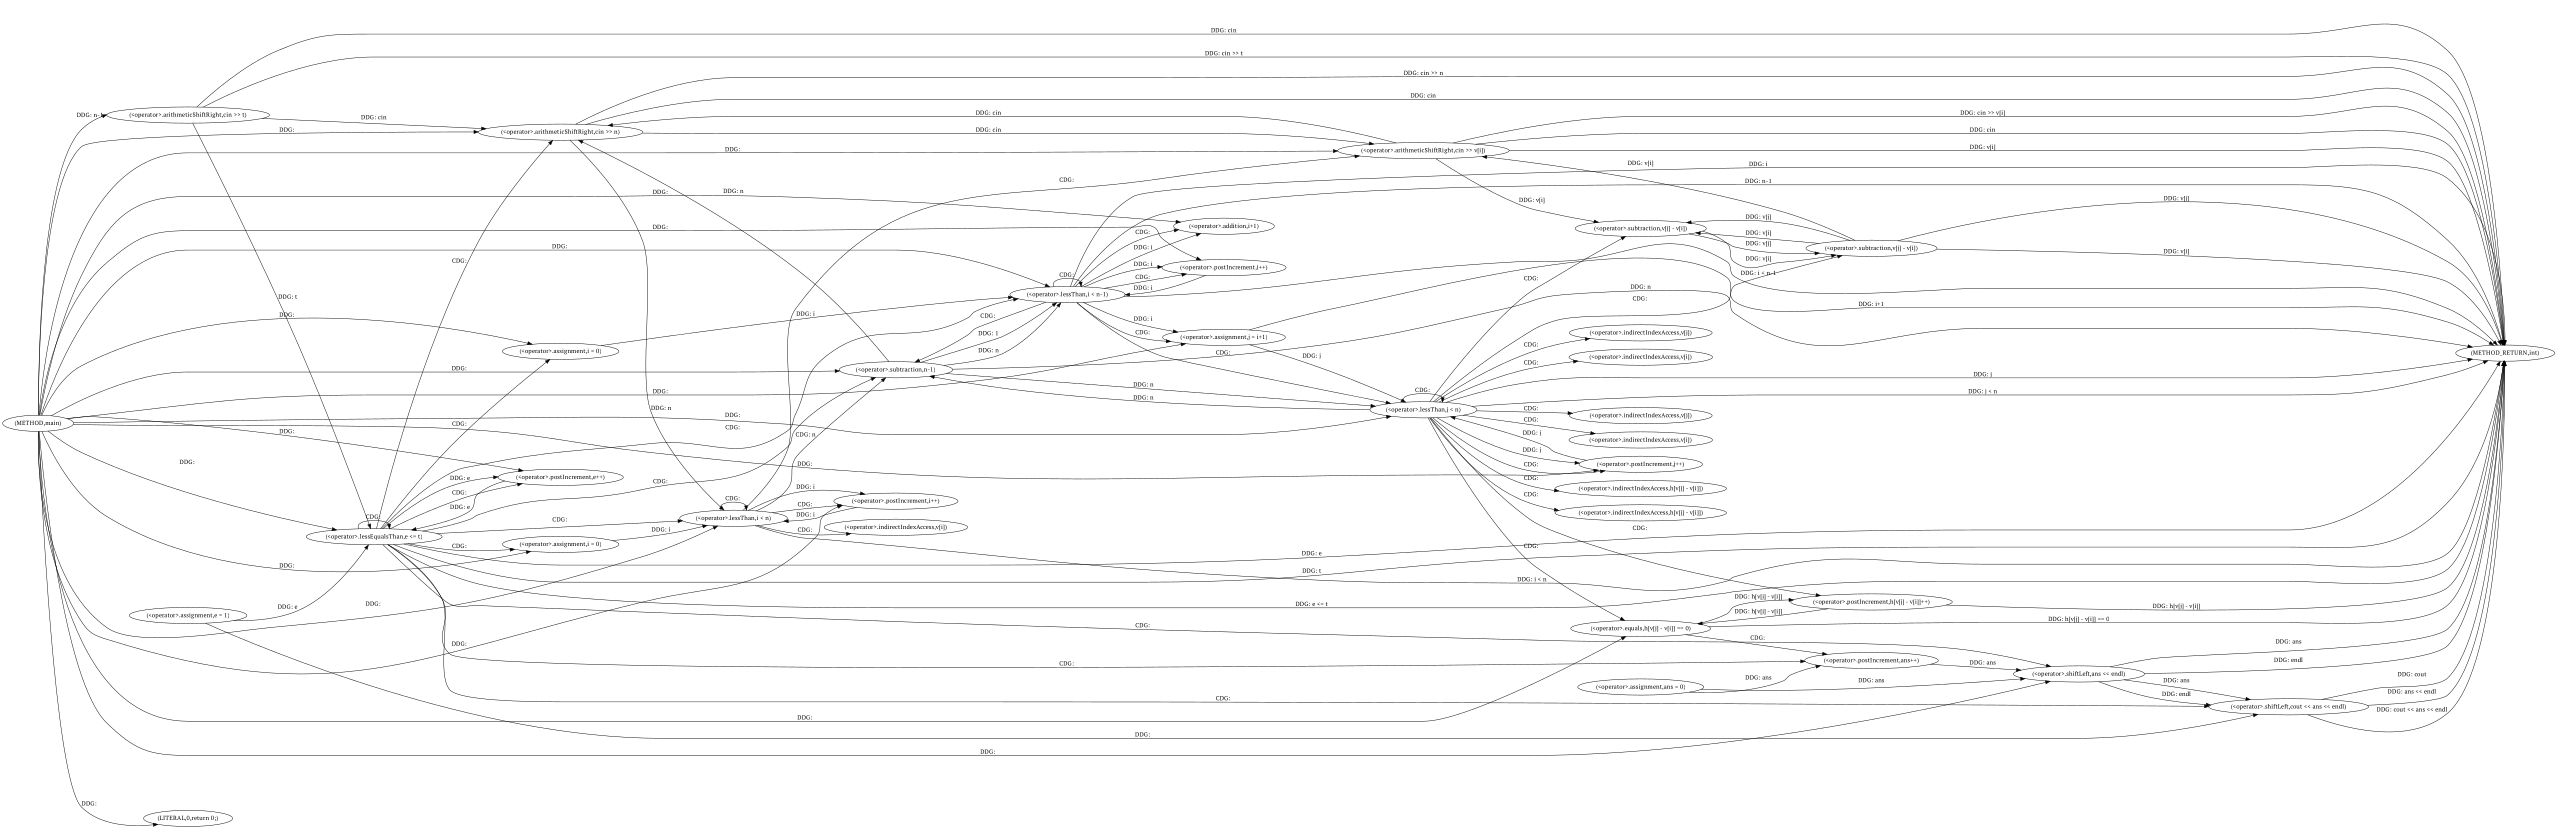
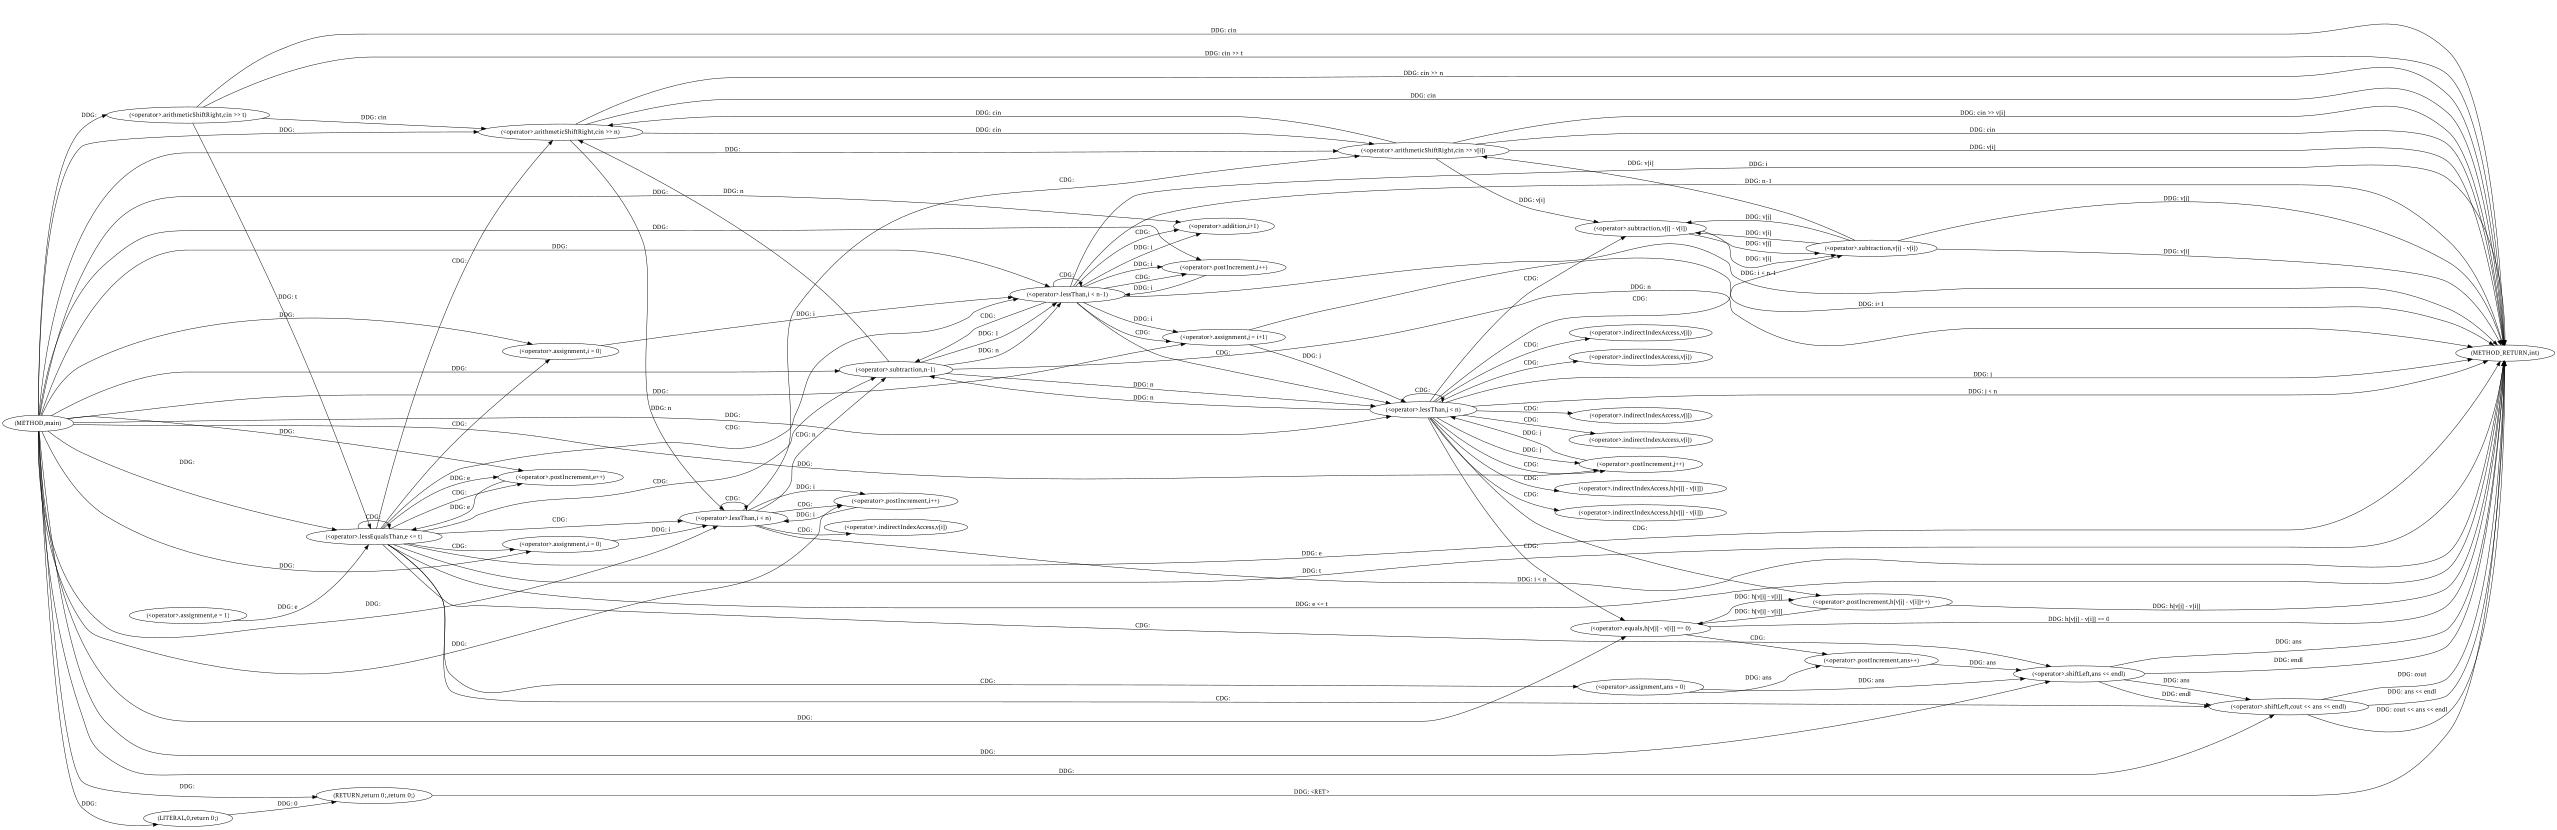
(90, 115) -> (90, 115)
(1057, 667) -> (932, 685)
(1222, 738) -> (1023, 775)
none -> (374, 795)
